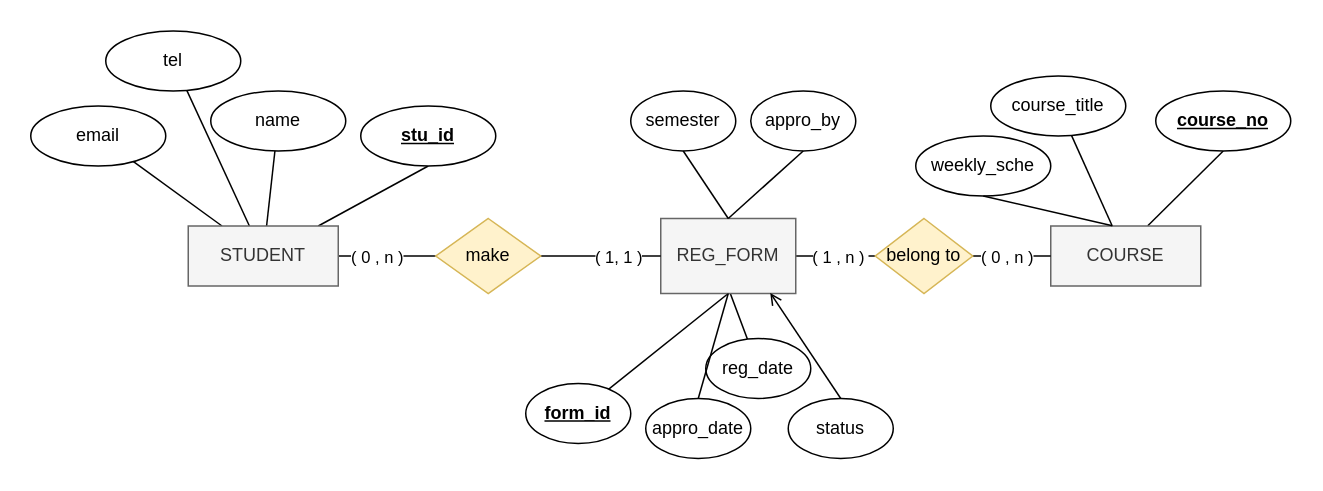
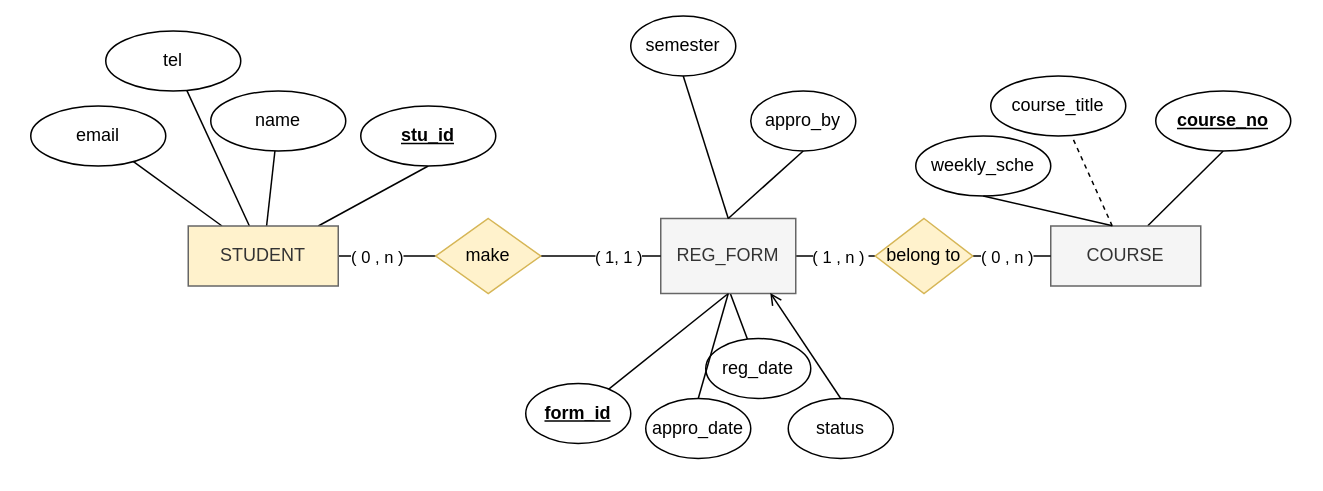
(683, 121) -> (683, 46)
(1091, 179) -> (1091, 179)
(263, 256) -> (263, 256)
